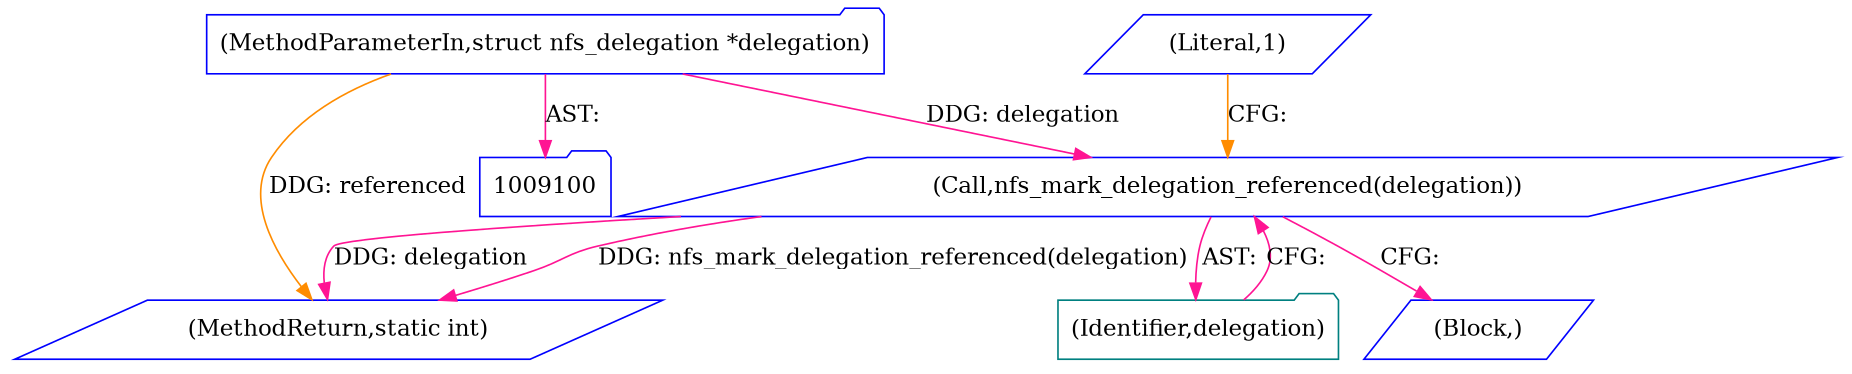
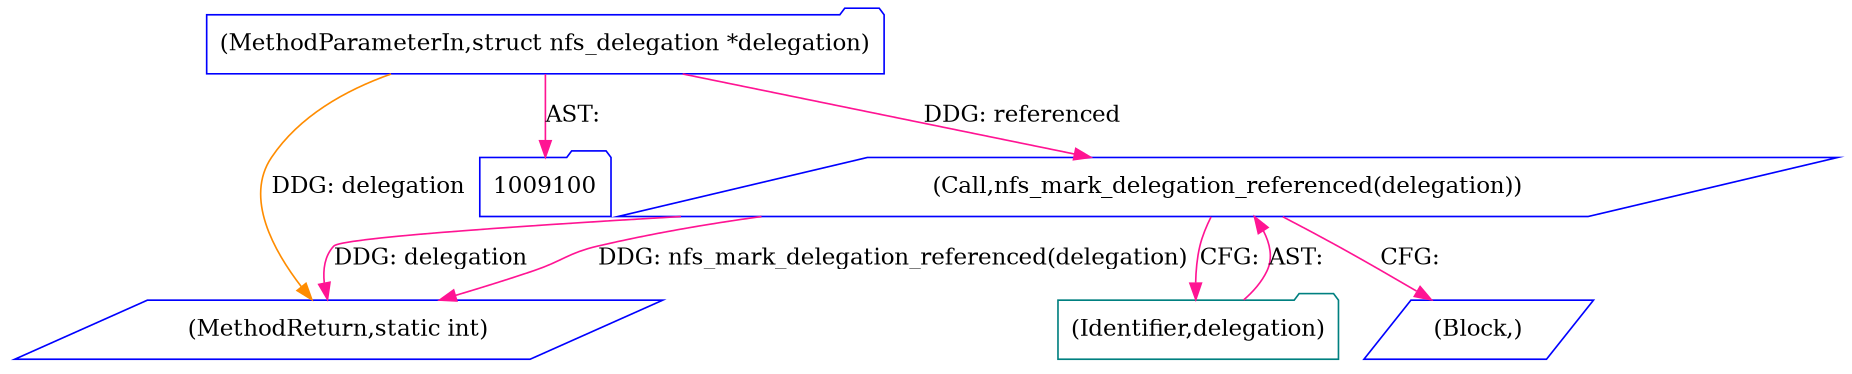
(1228, 44) -> none
(1023, 116) -> (1023, 116)
(368, 187) -> (368, 187)
(1233, 258) -> (1233, 258)
(1300, 258) -> (1300, 258)
